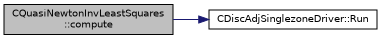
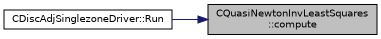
(186, 20) -> (185, 20)
